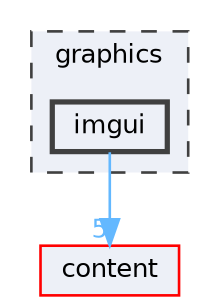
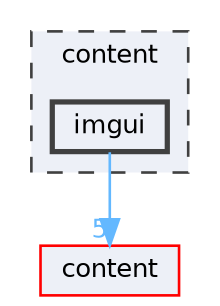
(110, 56) -> (110, 56)
